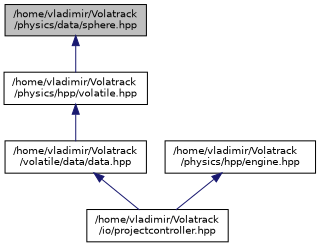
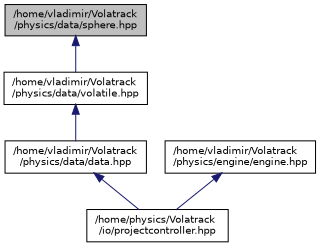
(76, 88) -> (76, 88)
(76, 157) -> (76, 157)
(240, 157) -> (240, 157)
(158, 226) -> (158, 226)
